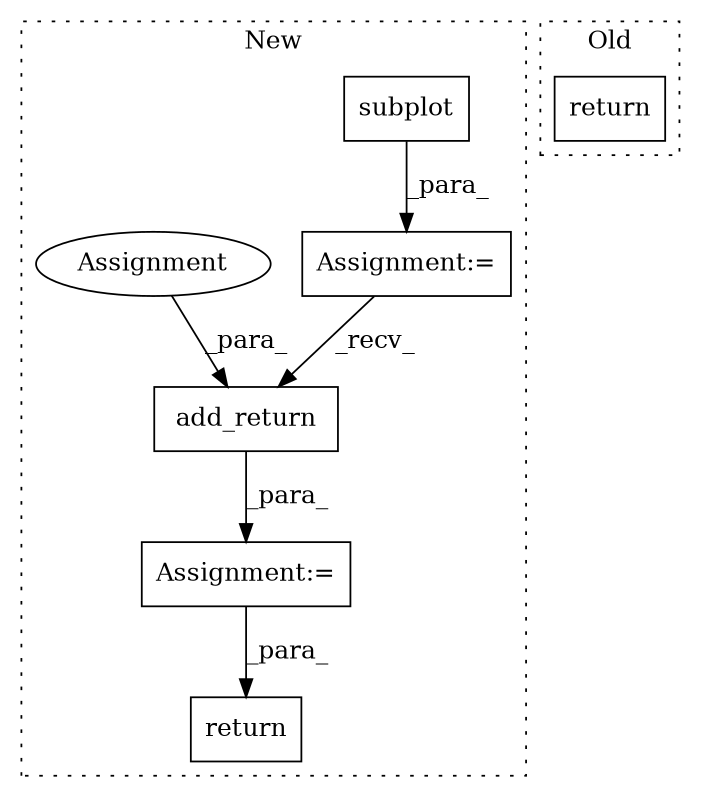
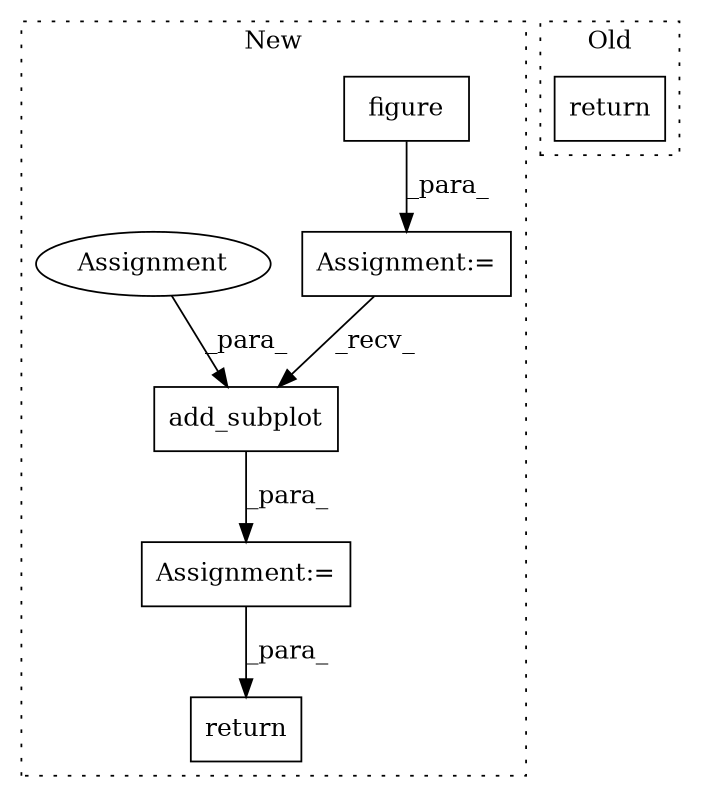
(407, 109) -> (407, 109)
(246, 419) -> (246, 419)
